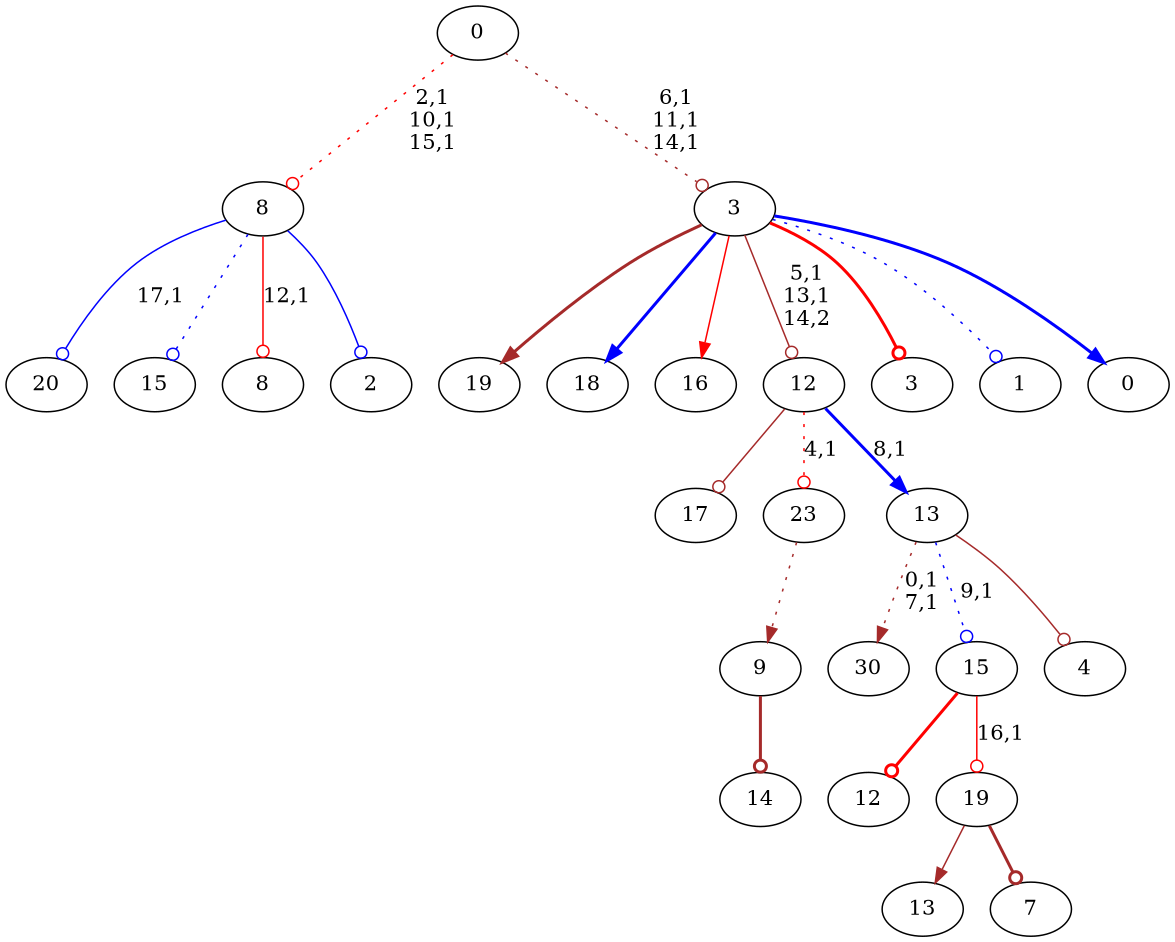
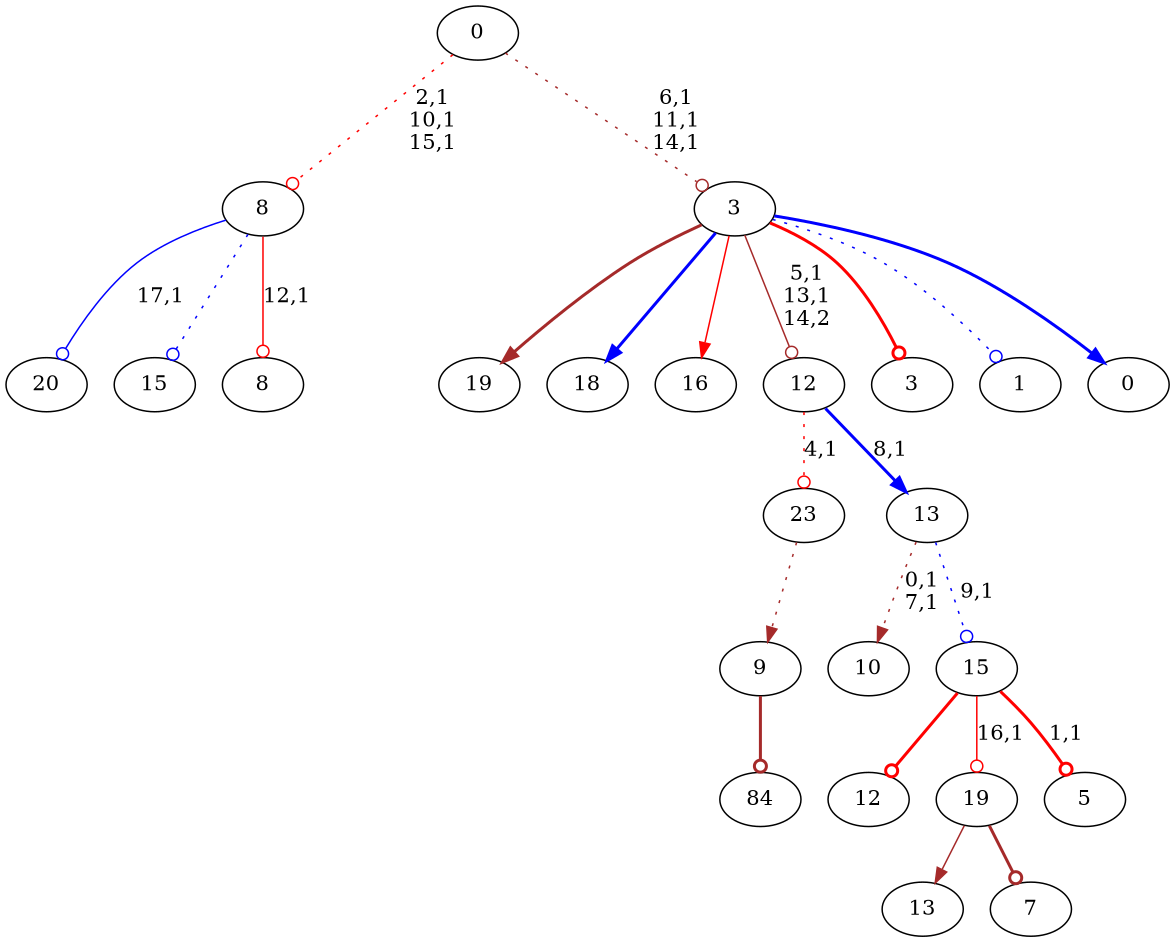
(371, 385) -> none
(696, 515) -> none
(869, 669) -> (869, 669)
(1085, 669) -> none
(760, 799) -> (760, 799)
none -> (1085, 799)
